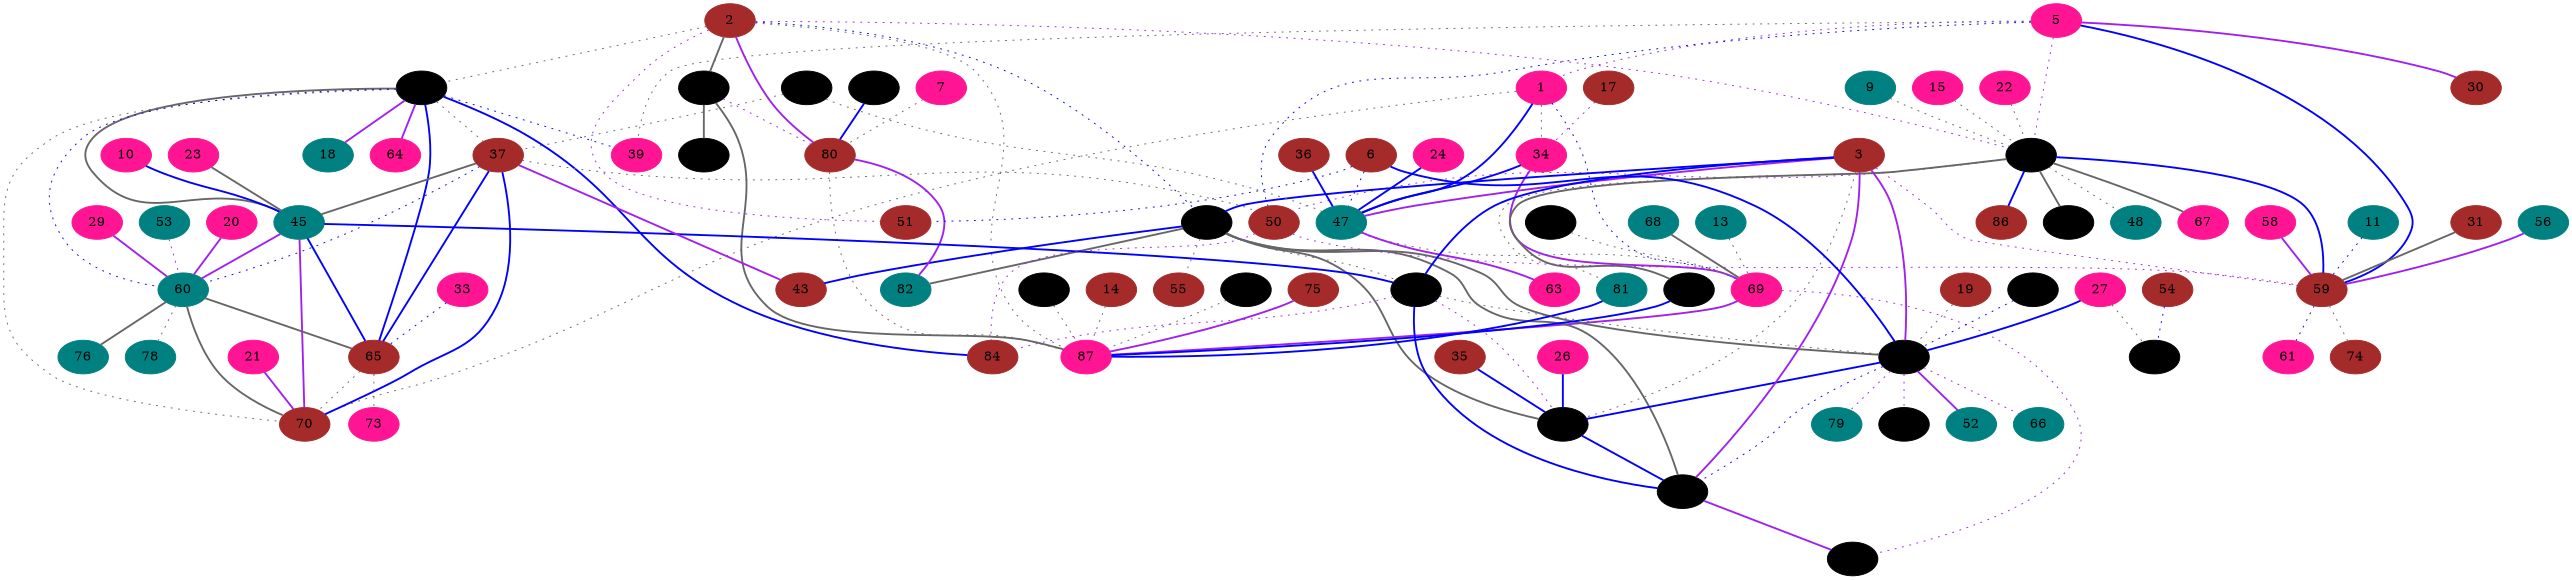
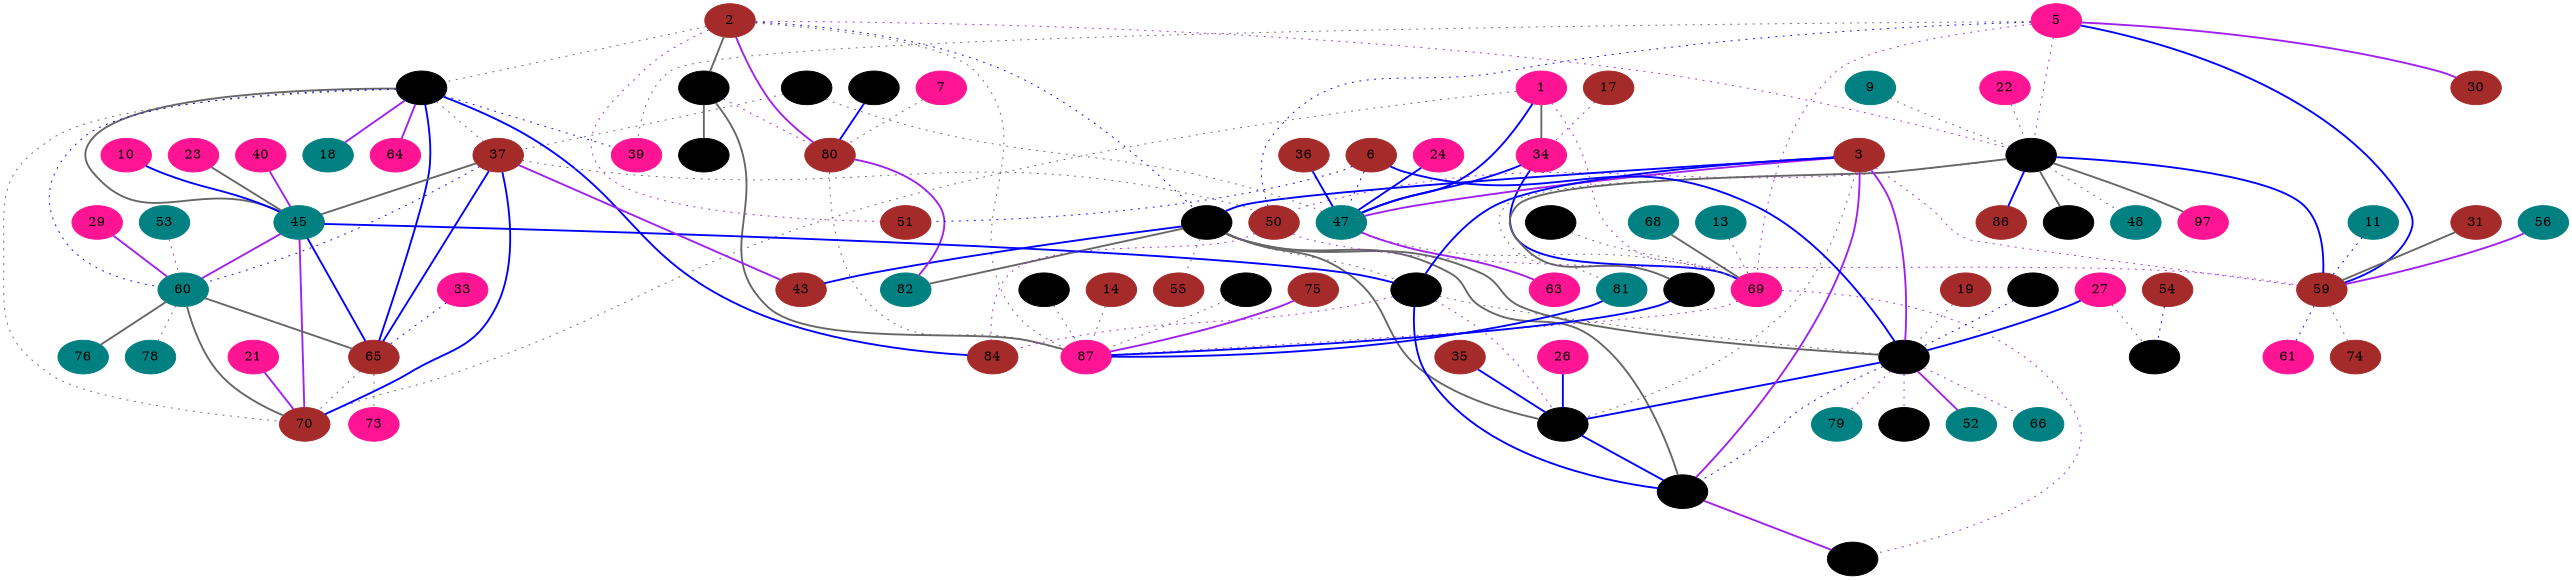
(1794, 33) -> (1830, 78)
(1938, 88) -> none
(1541, 122) -> (1541, 122)
none -> (261, 155)
(232, 222) -> none
(2203, 222) -> (2203, 222)
(2270, 222) -> none
(1610, 229) -> (1610, 229)
(1588, 262) -> (1588, 262)
(1425, 335) -> (1425, 335)
